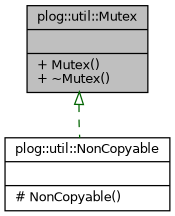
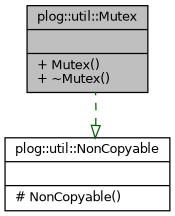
(79, 121) -> (96, 109)
